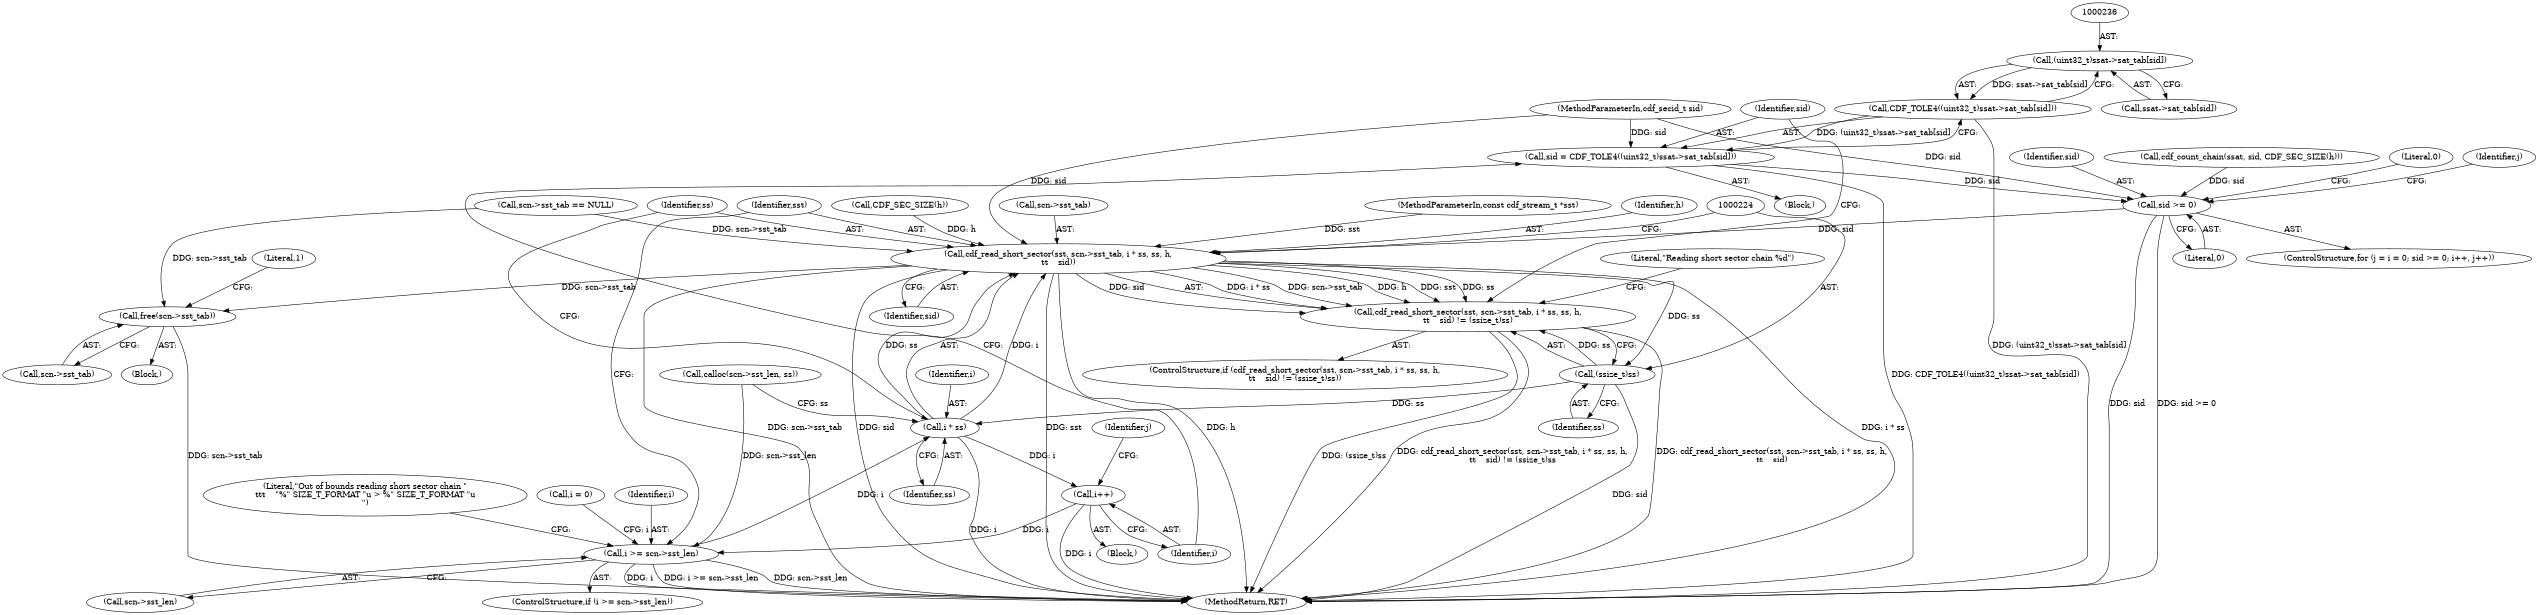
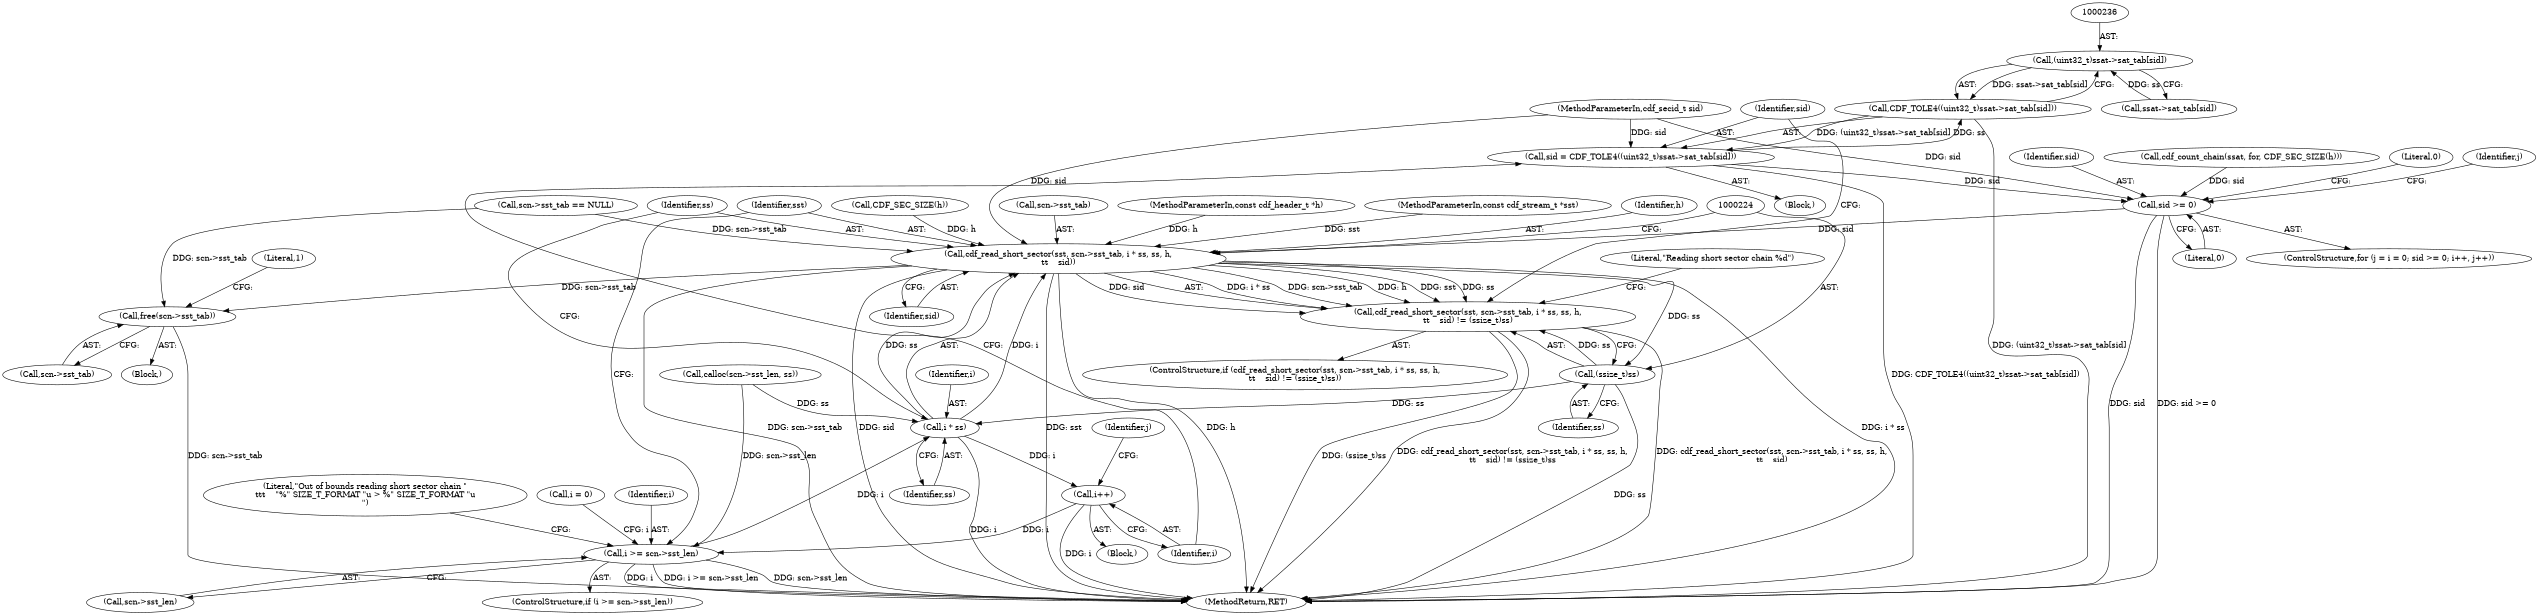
(2144, 85) -> (2144, 85)
(1969, 133) -> (1969, 133)
(2242, 157) -> (2242, 157)
none -> (1236, 206)
(813, 404) -> (813, 404)
(1630, 495) -> (1630, 495)
